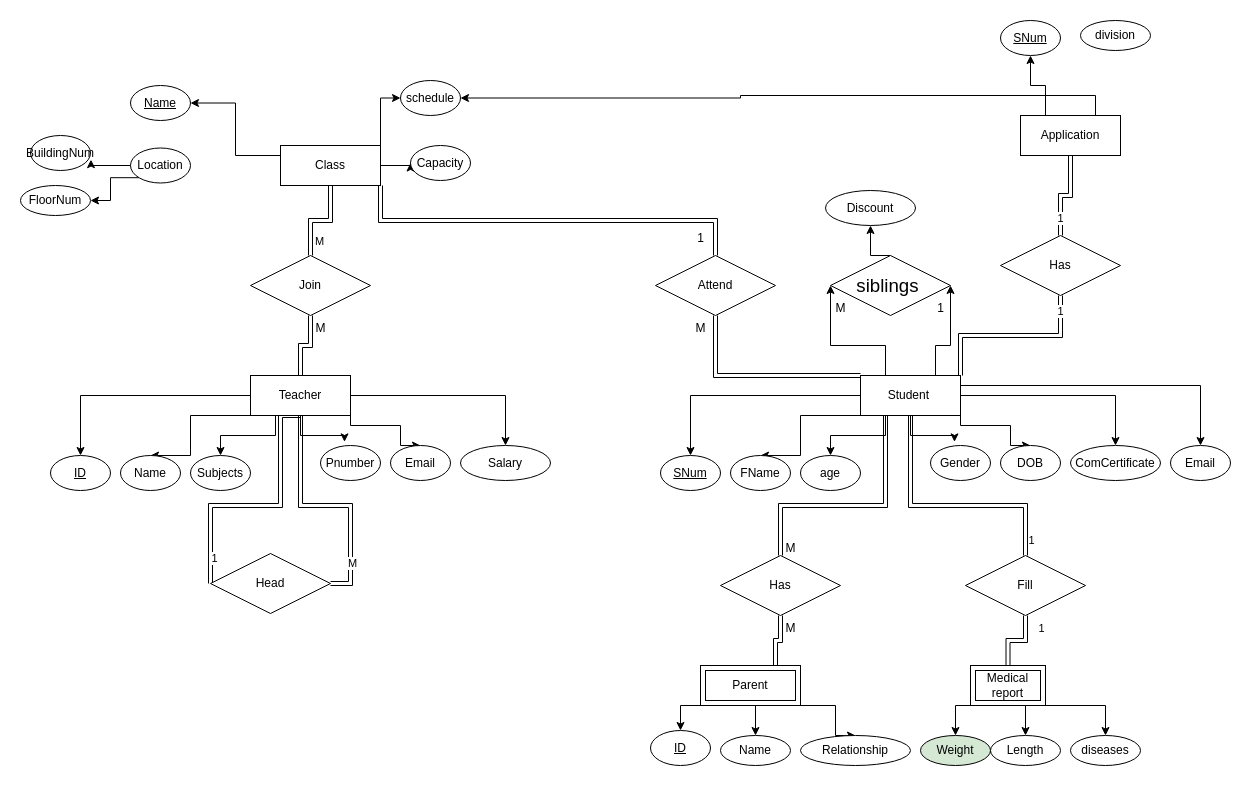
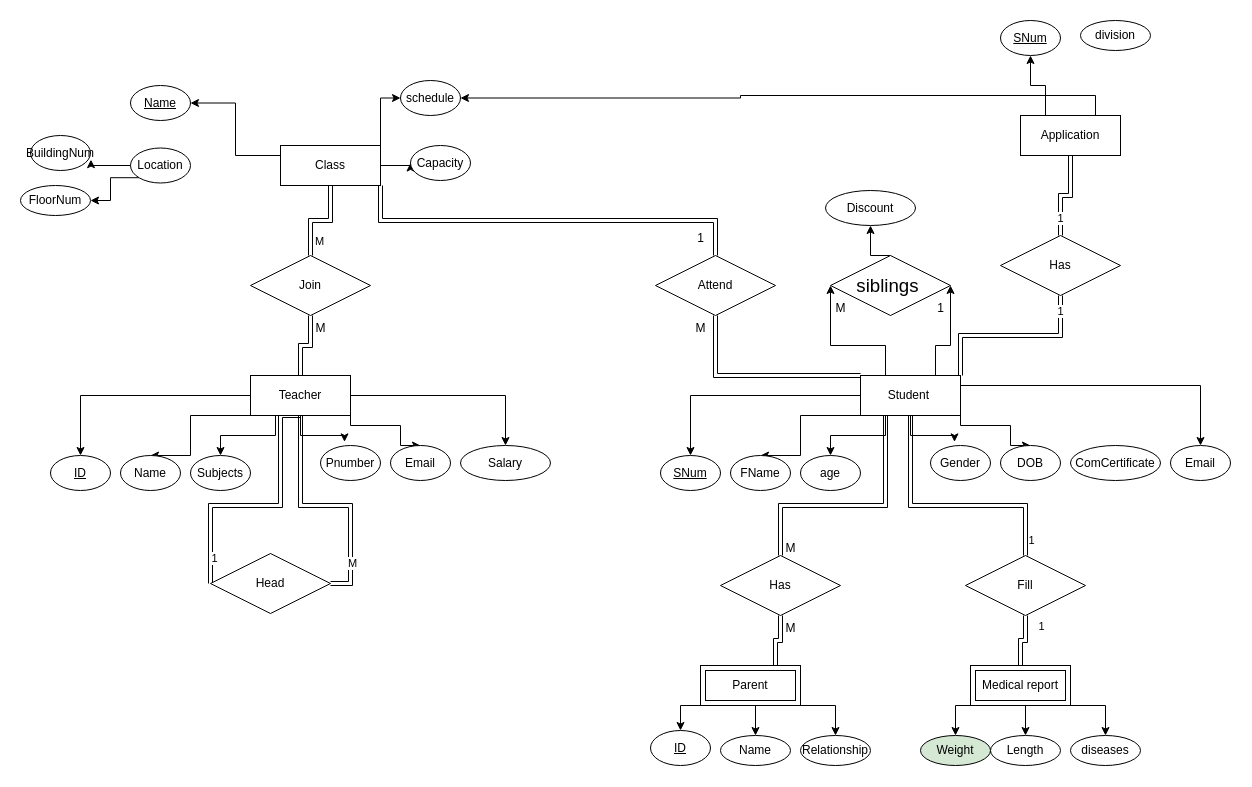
(1060, 396) -> none
(1008, 686) -> (1021, 686)
(856, 751) -> (836, 751)
